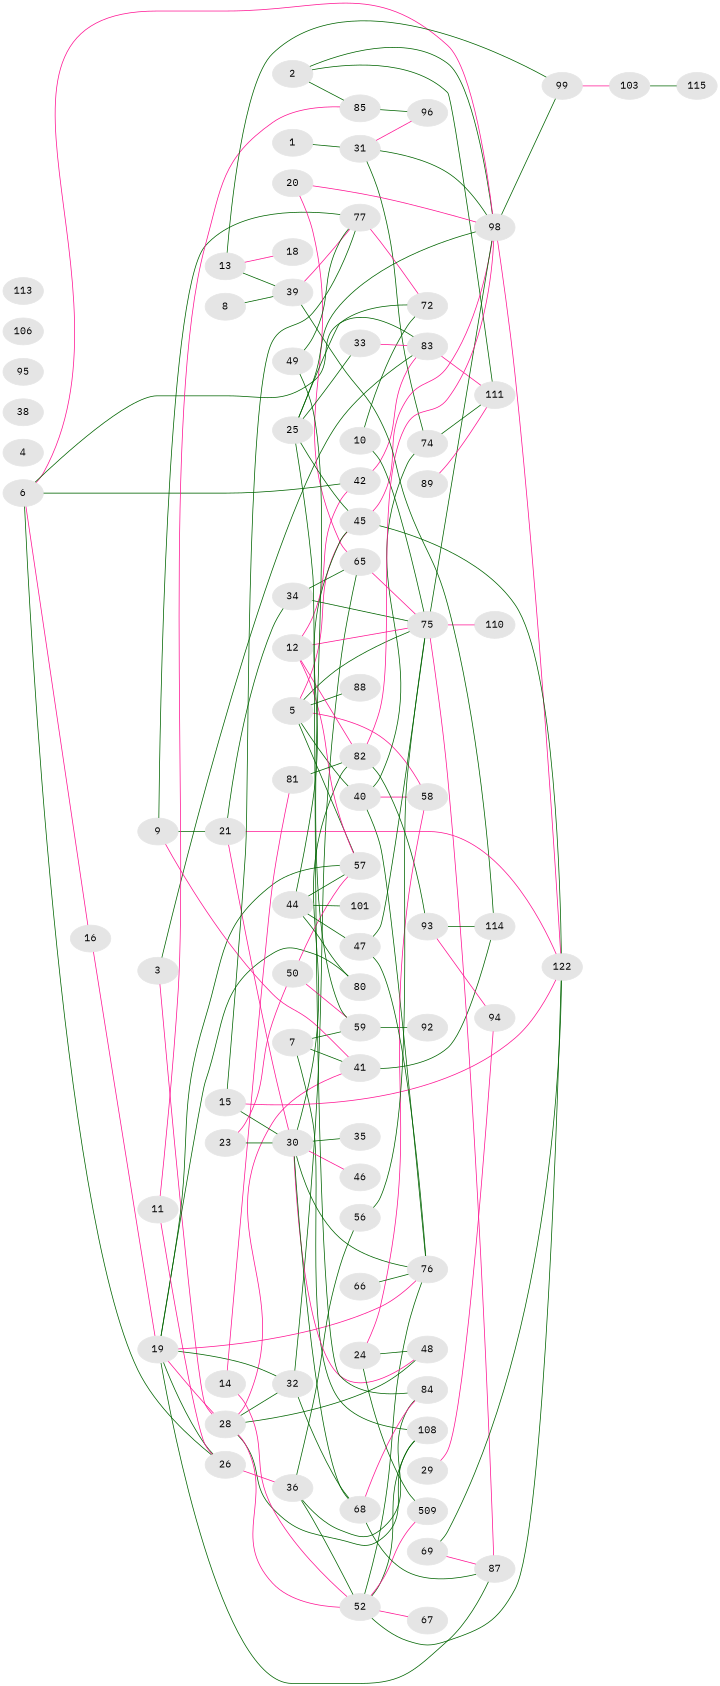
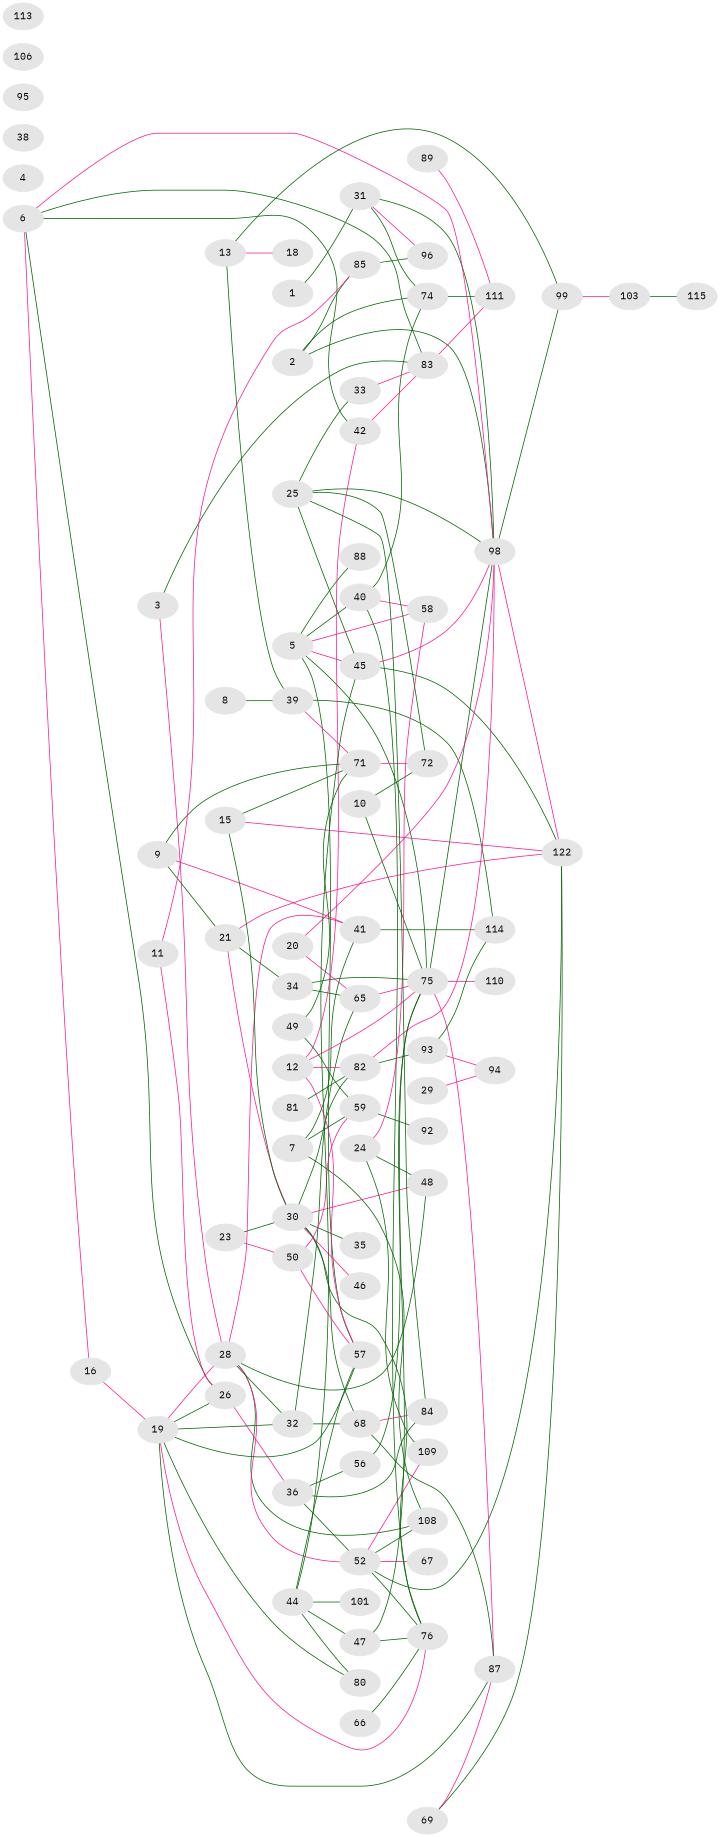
(461, 166) -> (349, 313)
(360, 218) -> (360, 764)
(225, 1384) -> none
(427, 1511) -> (427, 1452)
